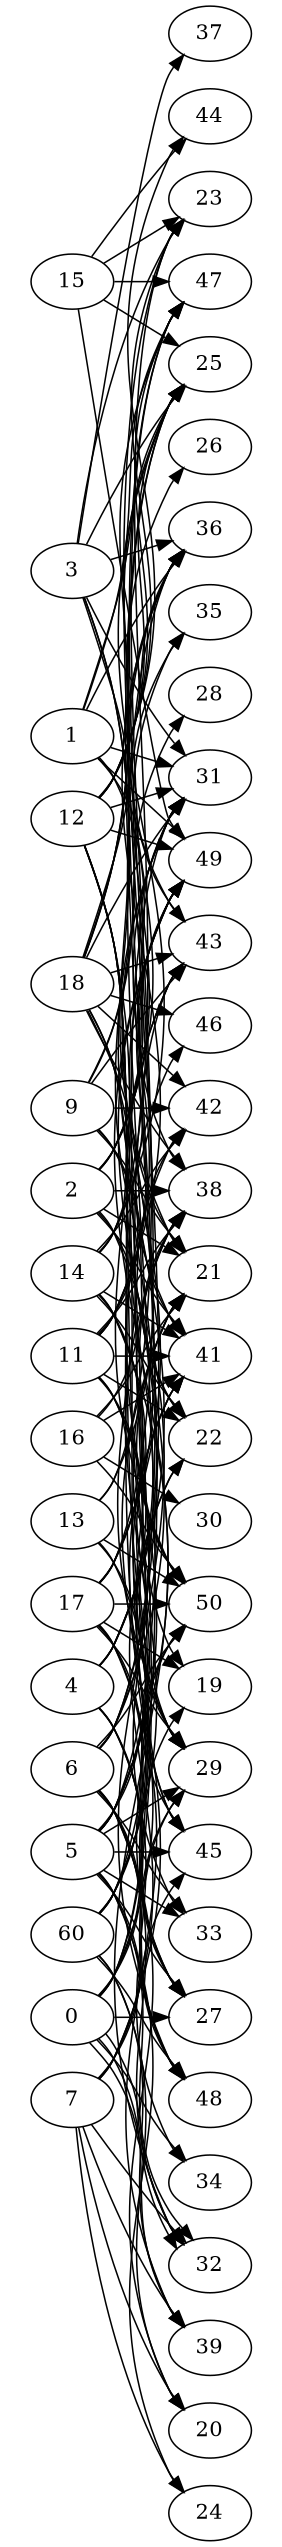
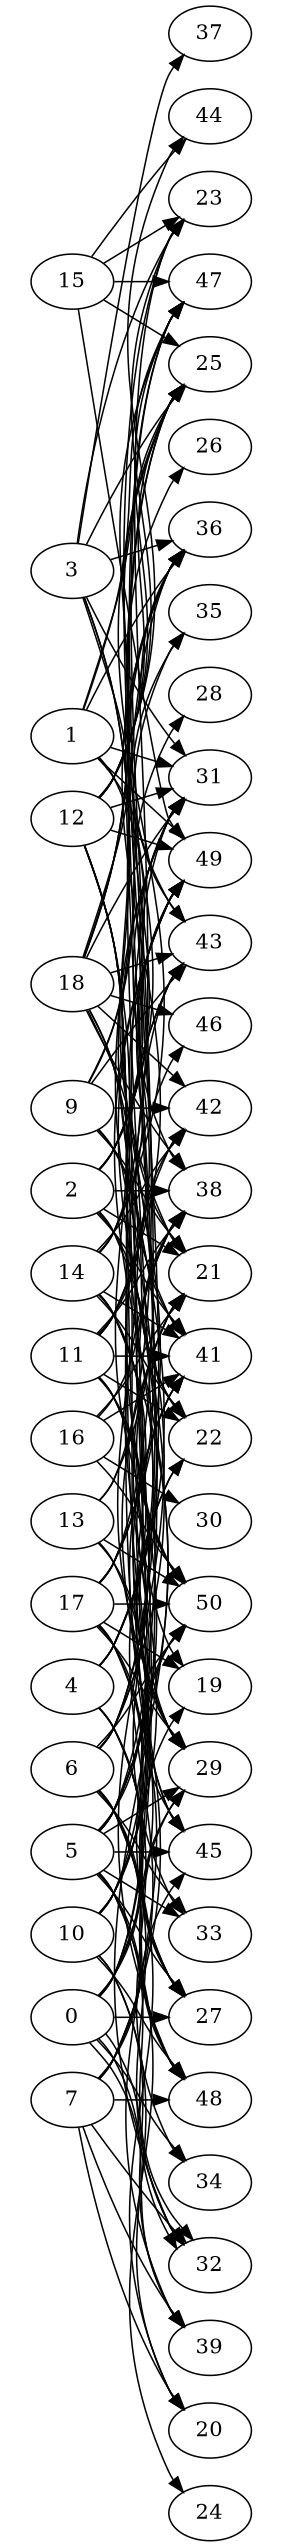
(72, 1935) -> (72, 1935)
(107, 2309) -> (134, 2100)
